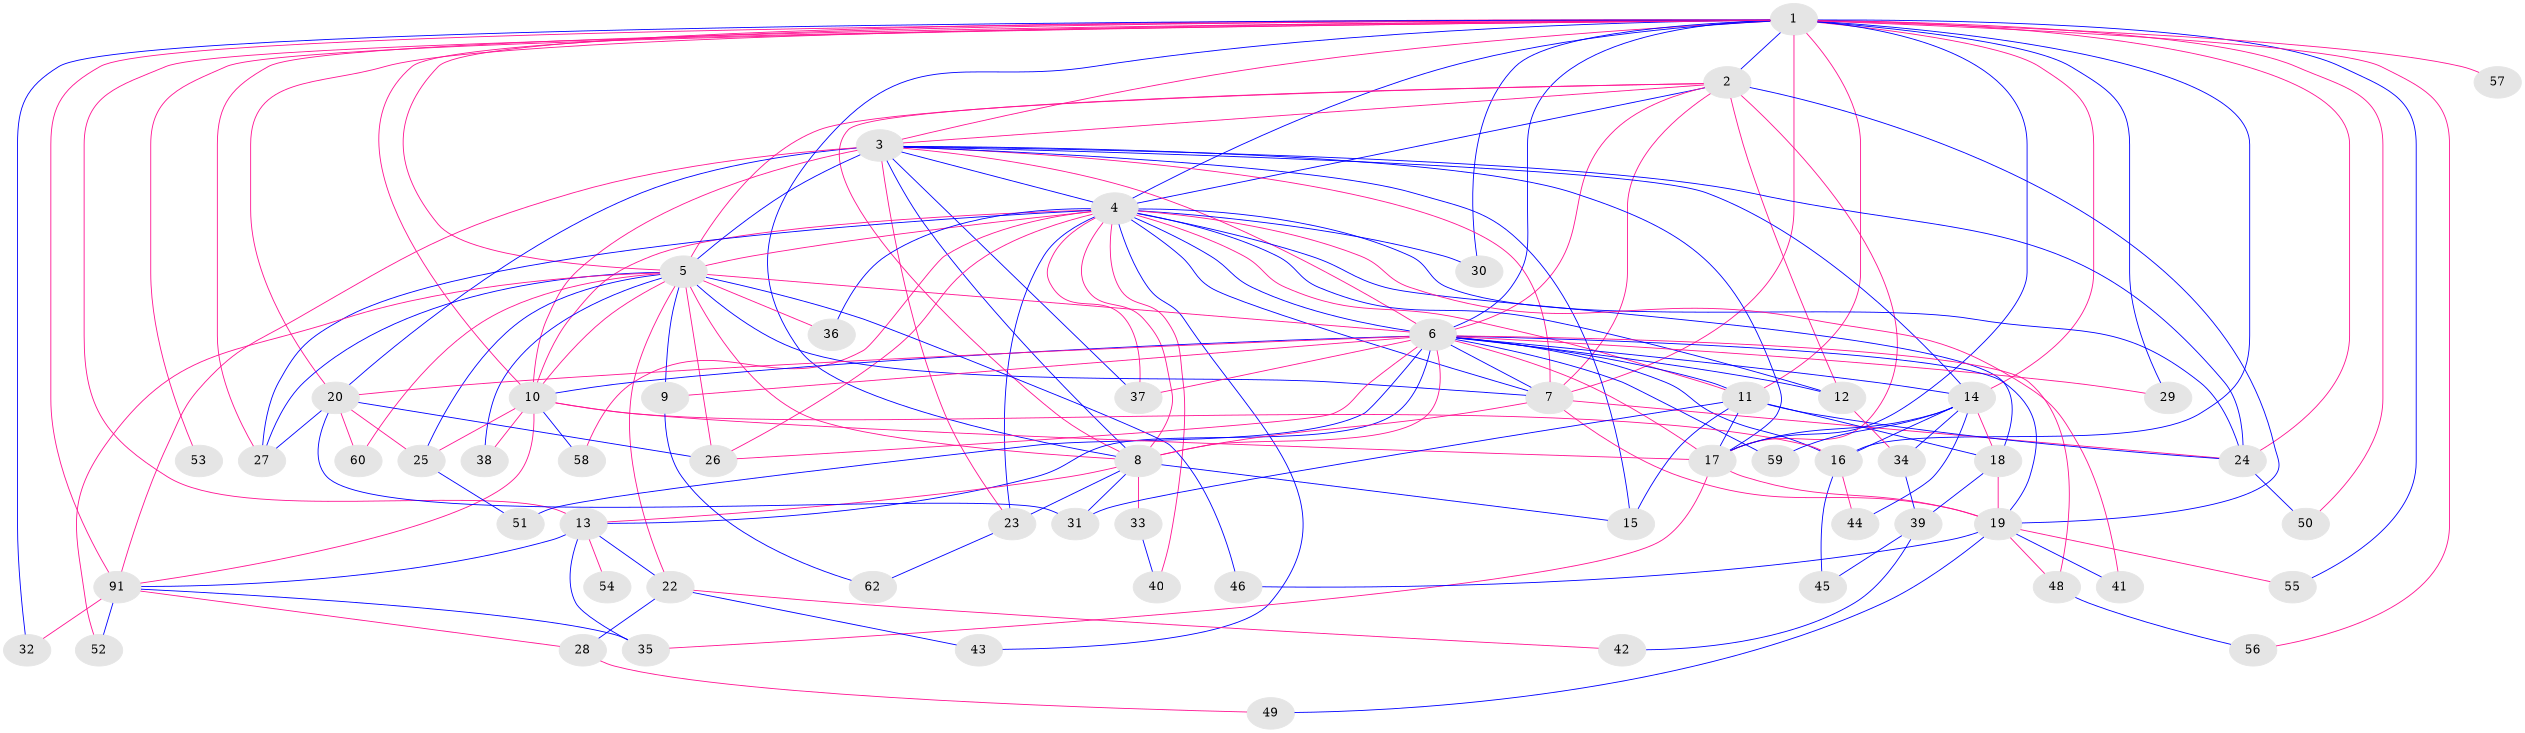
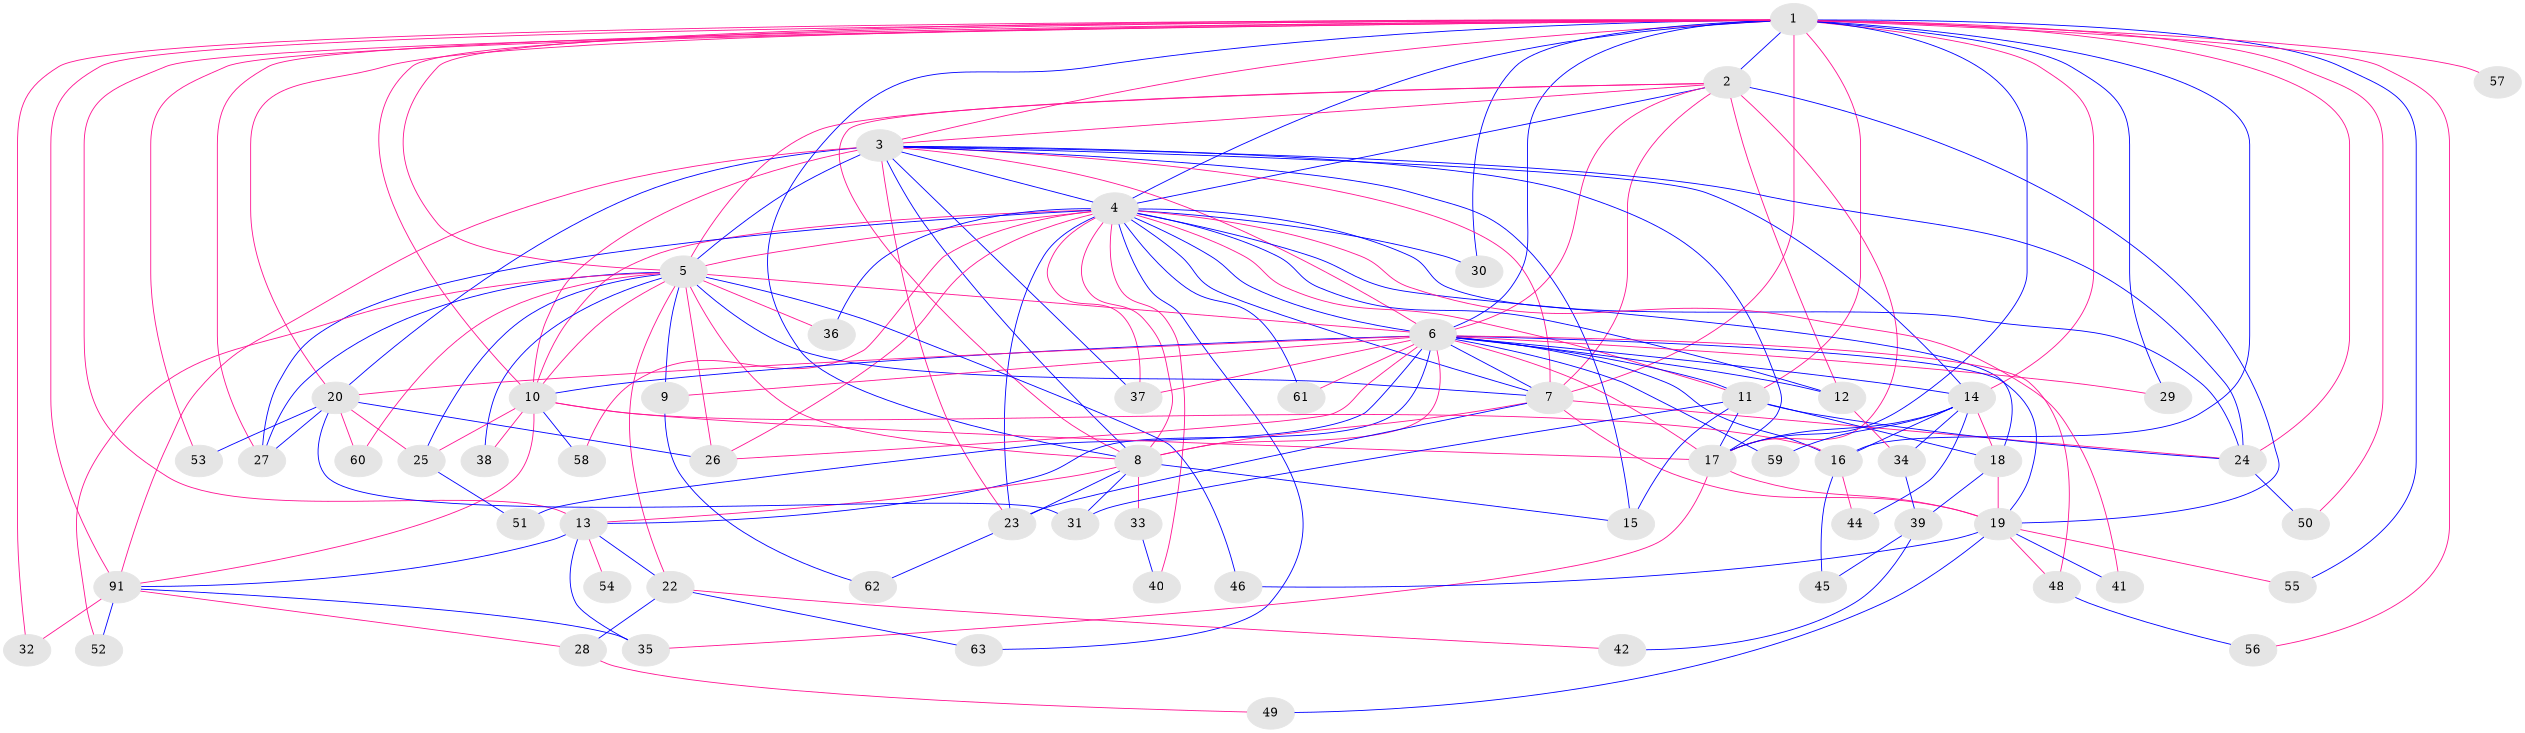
(163, 50) -> (163, 50)
none -> (1301, 398)
none -> (257, 433)
none -> (1290, 452)
(979, 650) -> (979, 650)
